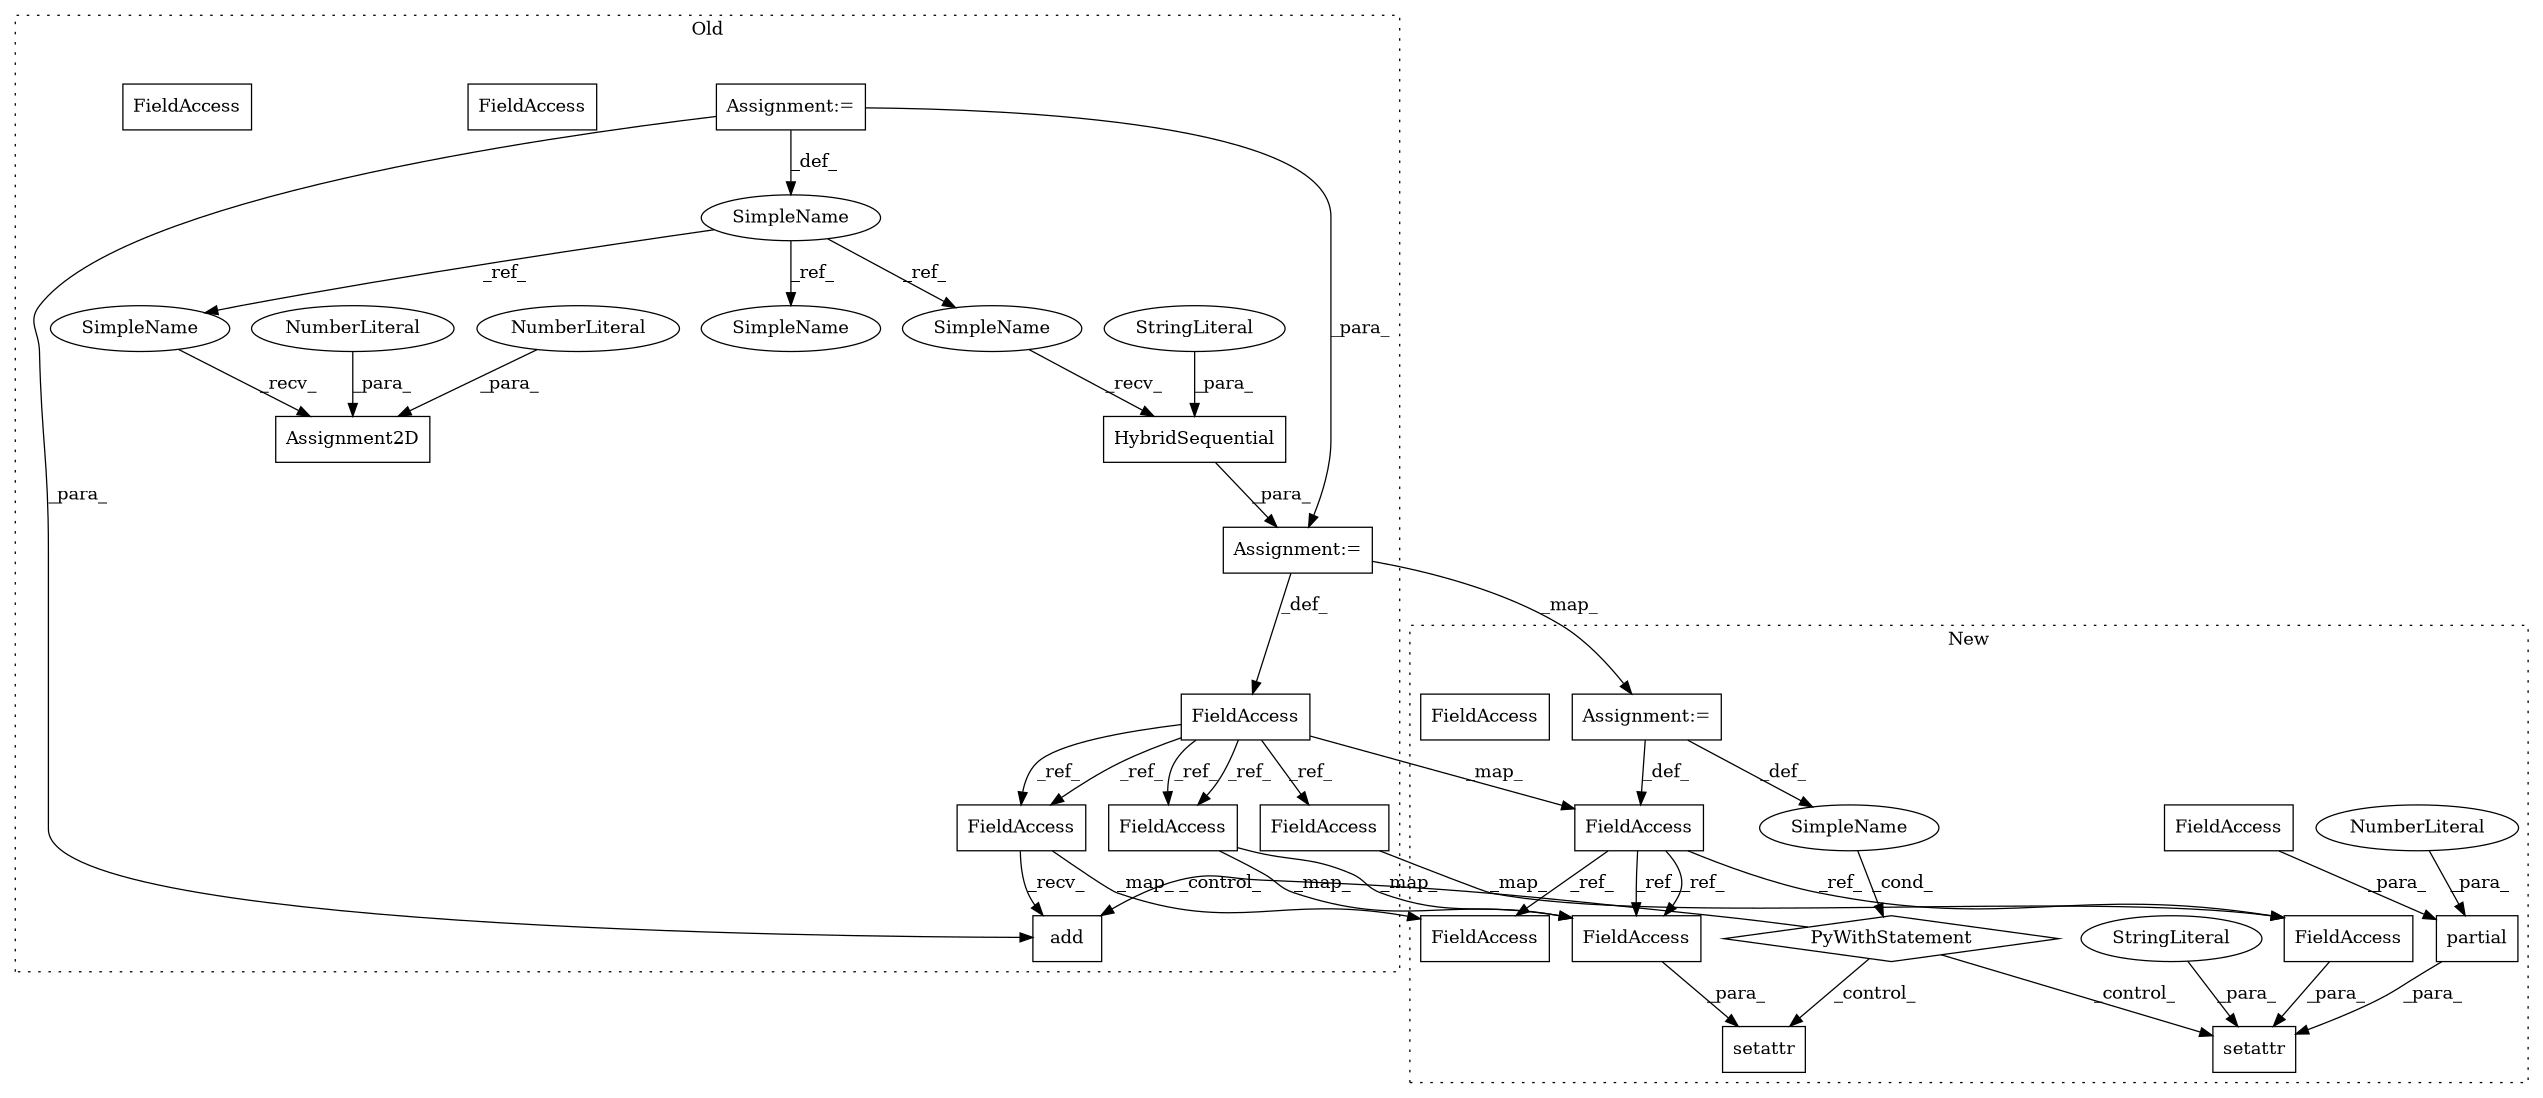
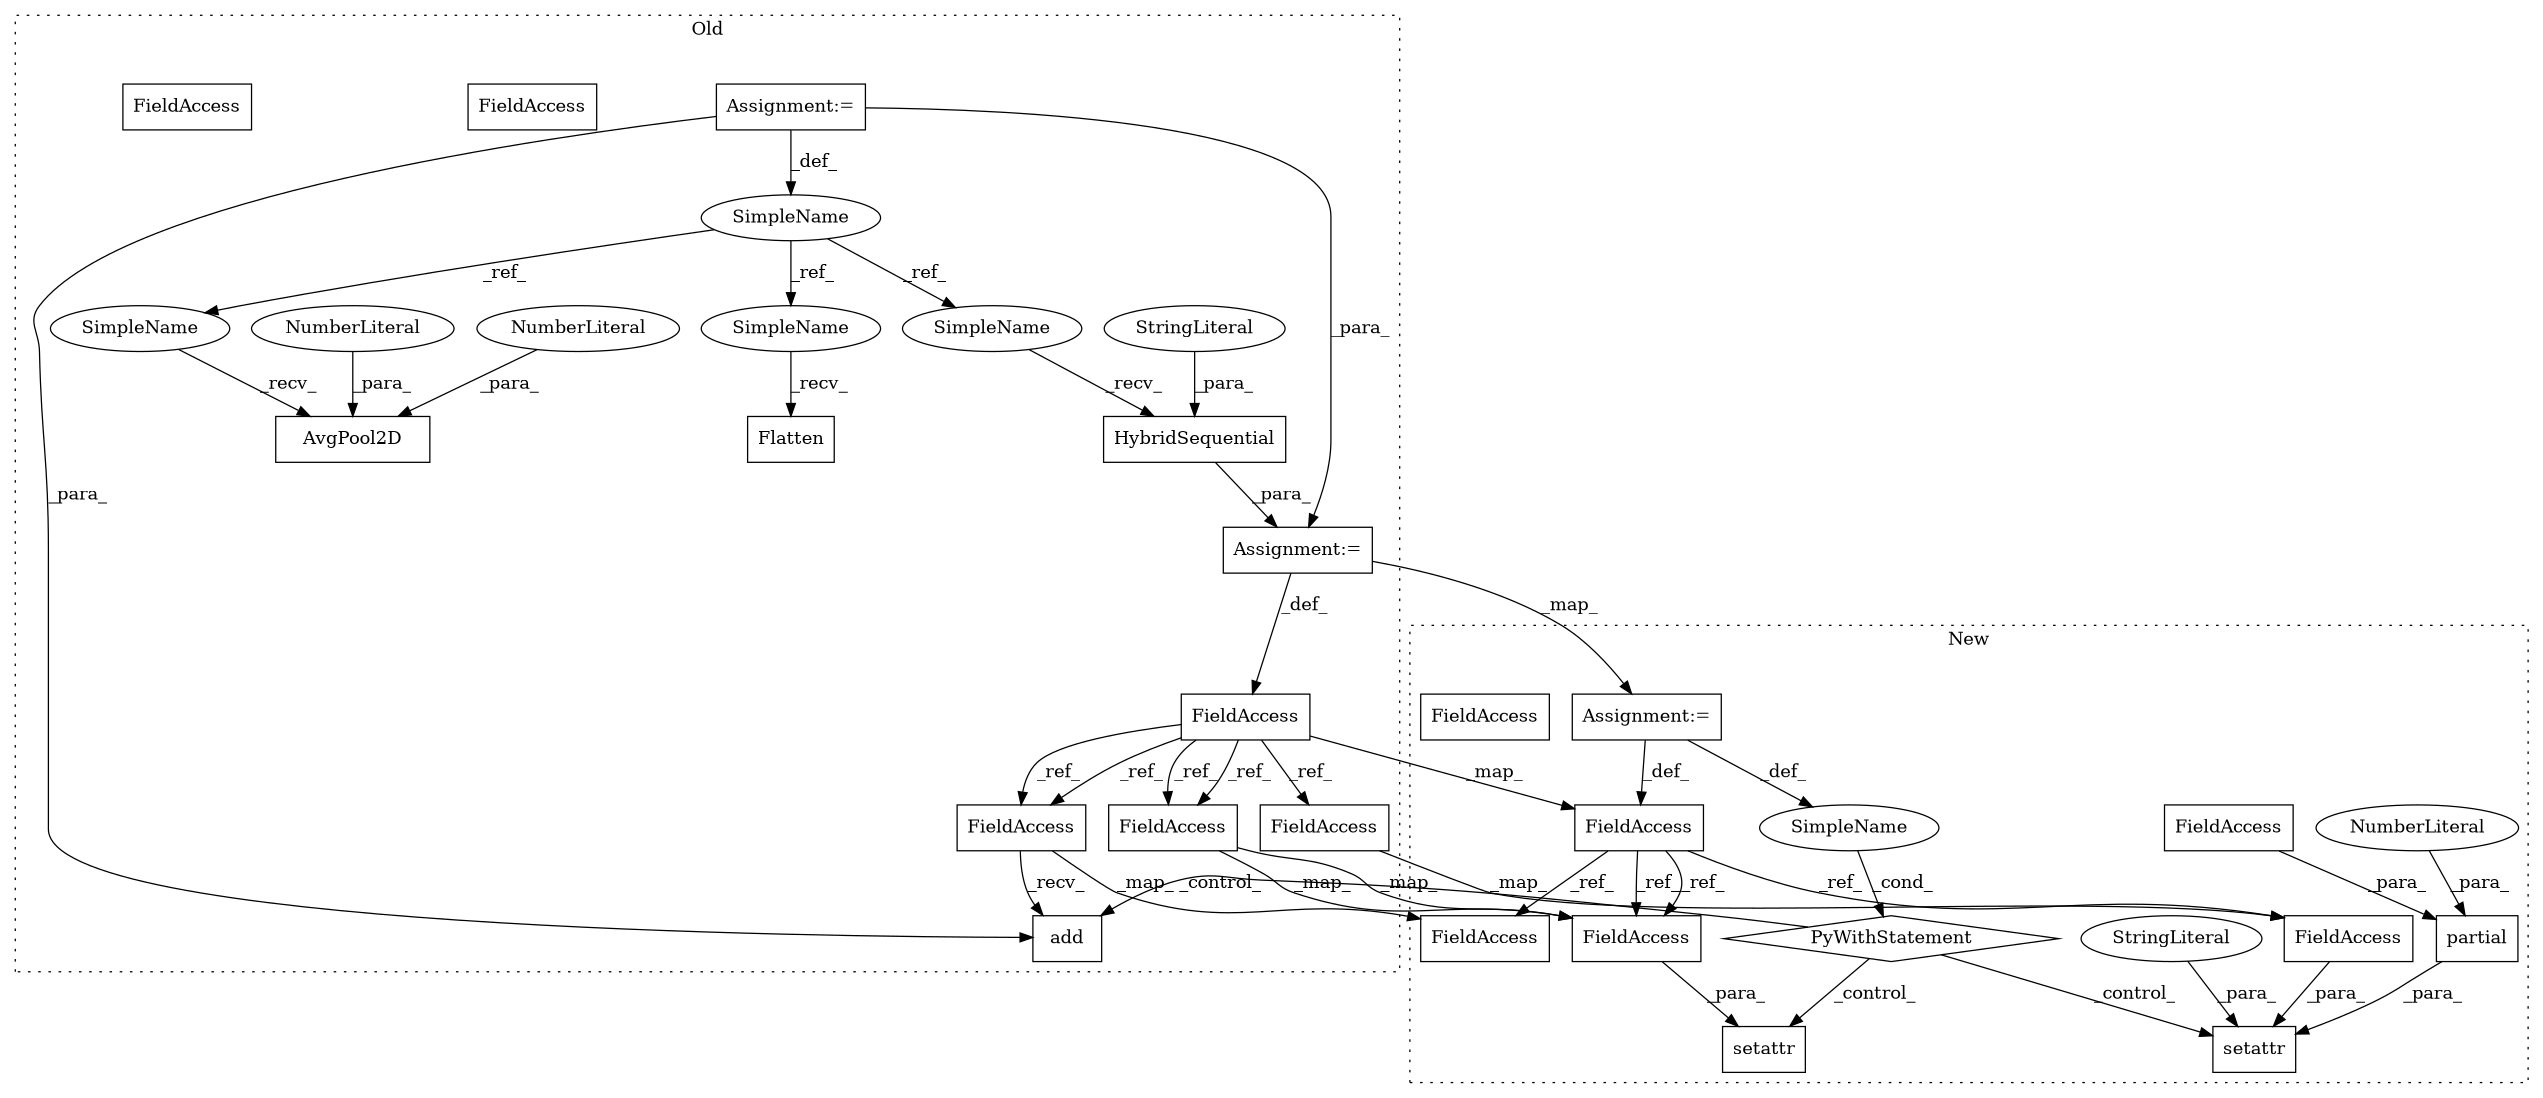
(353, 439) -> (353, 439)
none -> (791, 439)
